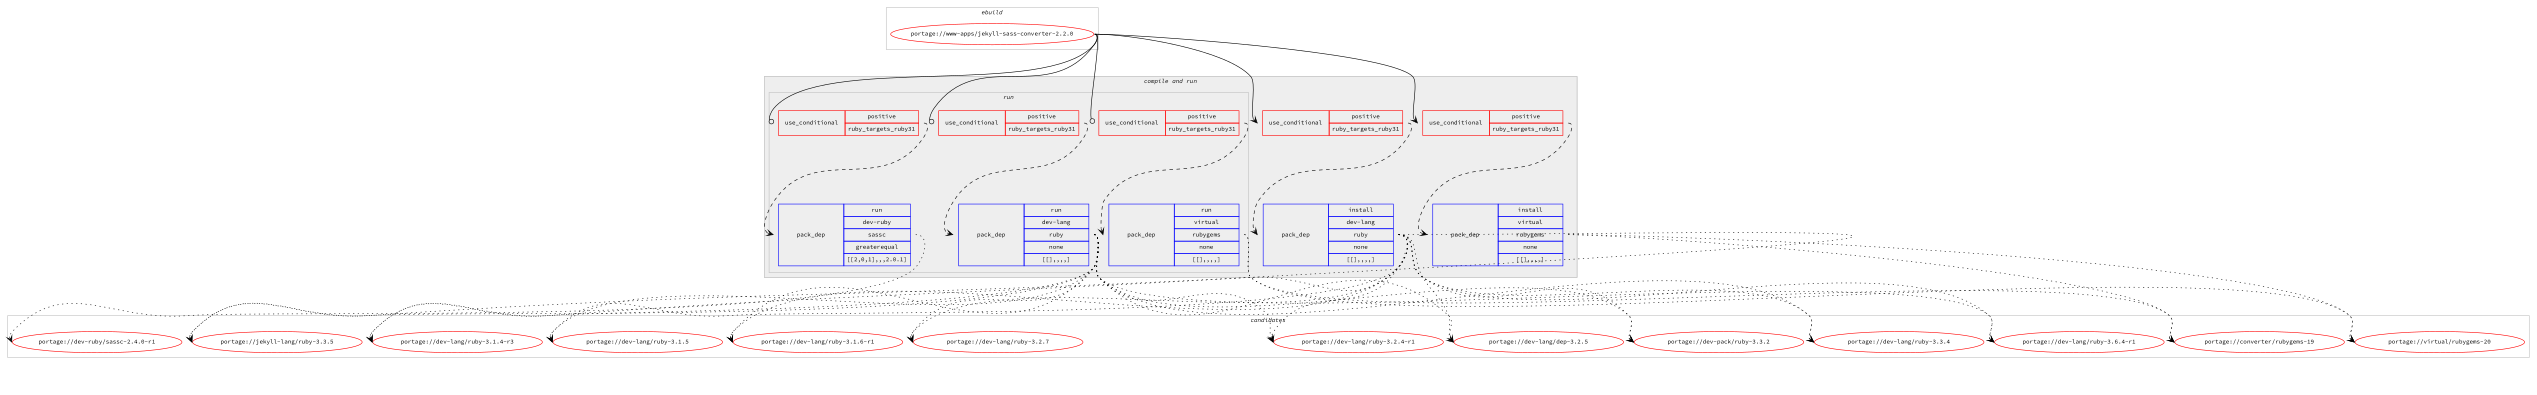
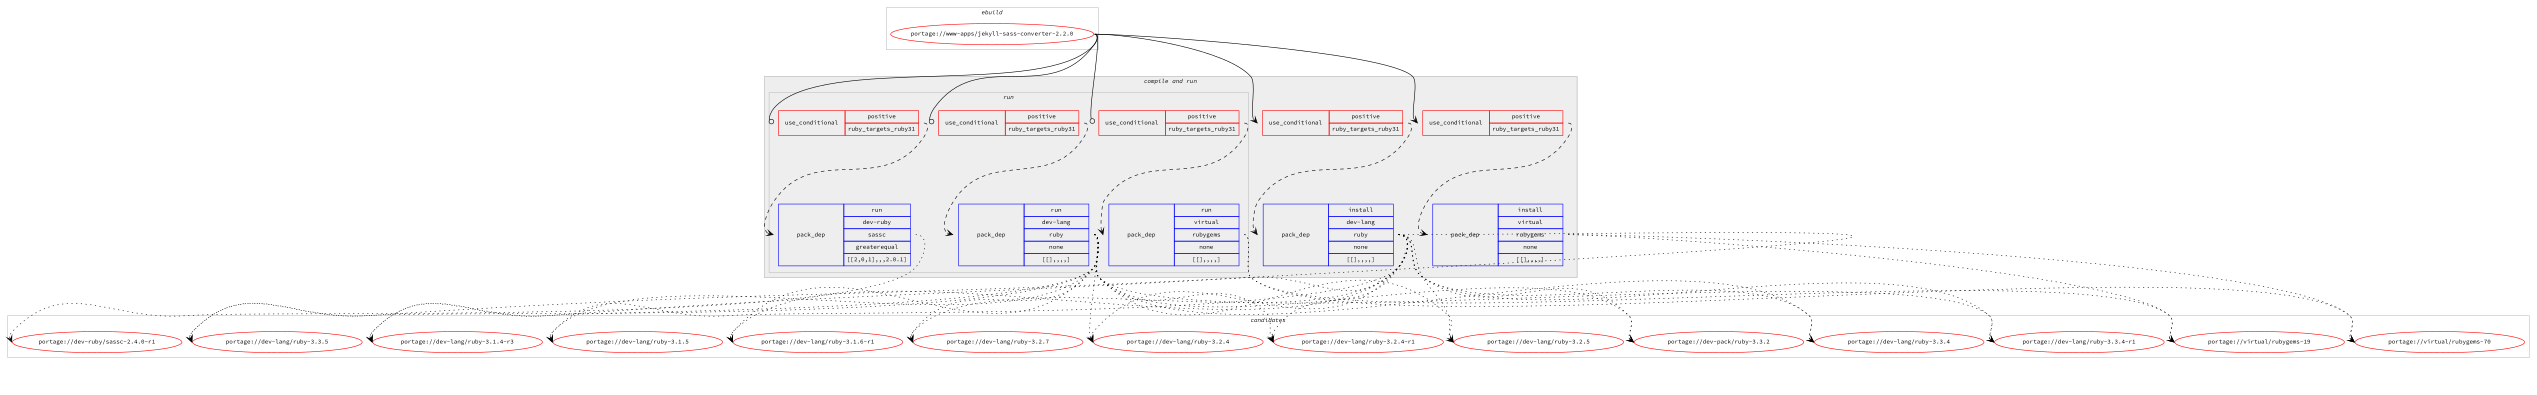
(277, 342) -> (277, 342)
none -> (1178, 342)
(1539, 342) -> (1539, 342)
(2079, 342) -> (2079, 342)
(2260, 342) -> (2260, 342)
(2440, 342) -> (2440, 342)
